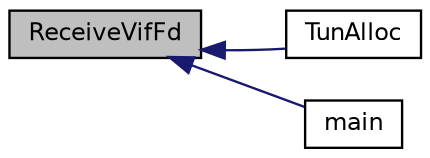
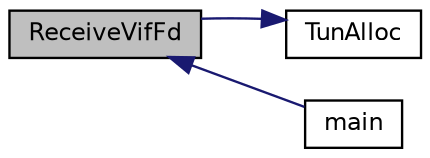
(255, 50) -> (231, 18)
